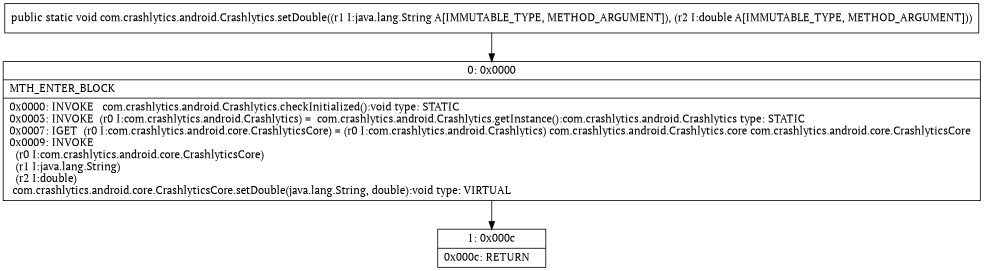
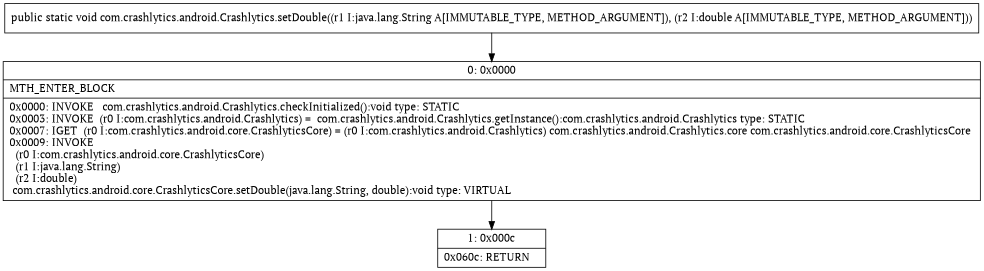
(492, 257) -> (492, 257)
